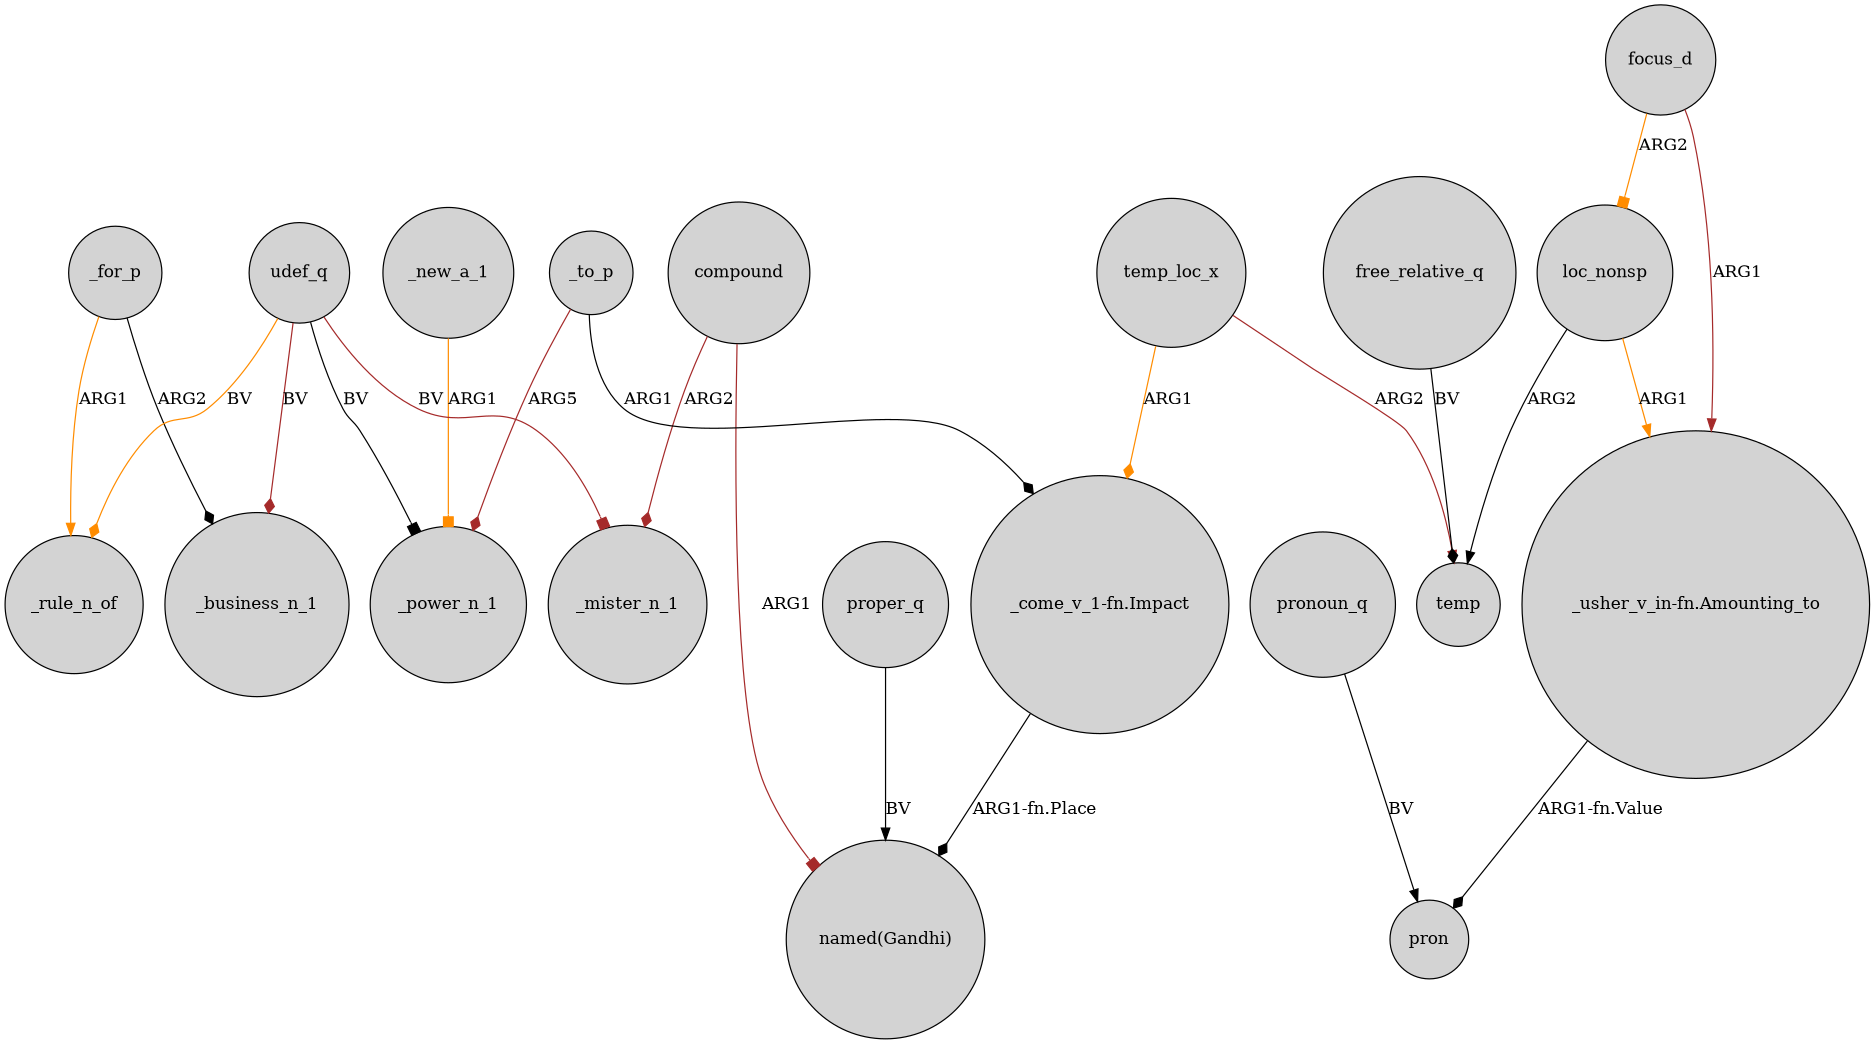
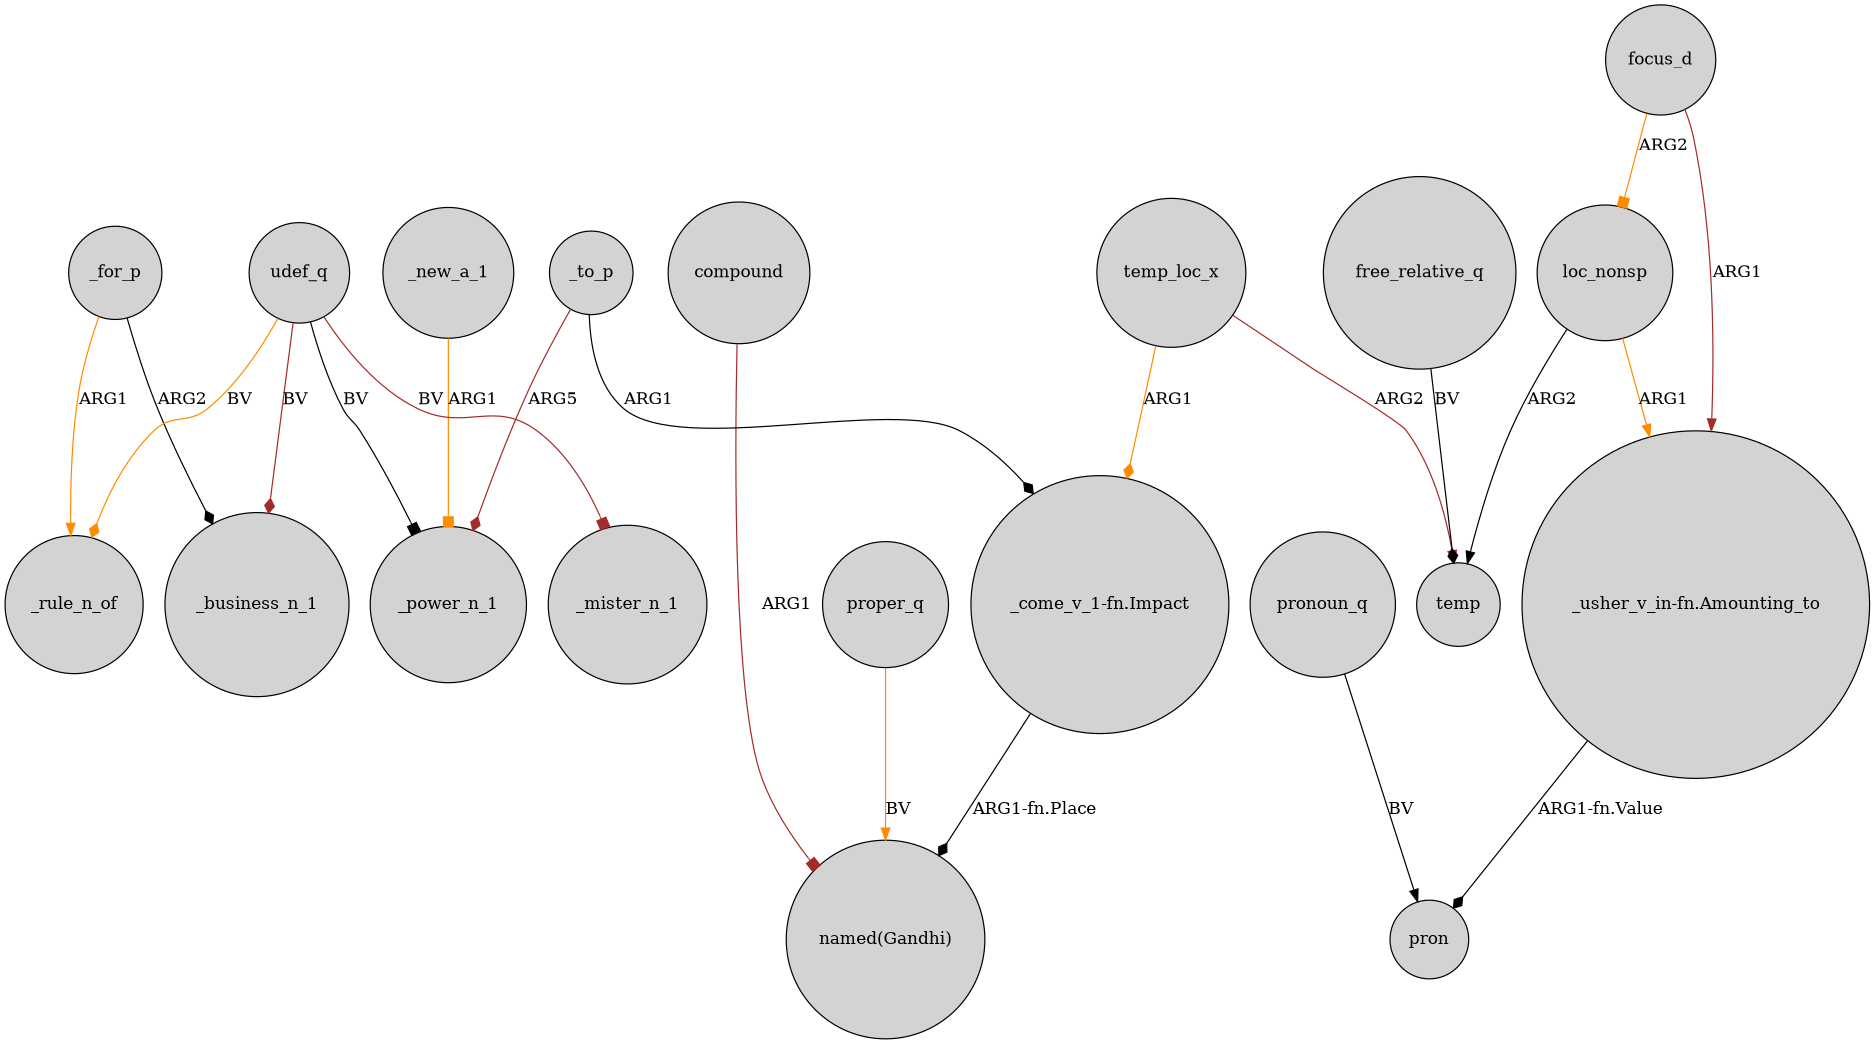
(676, 414) -> none
(886, 748) -> (886, 748)
